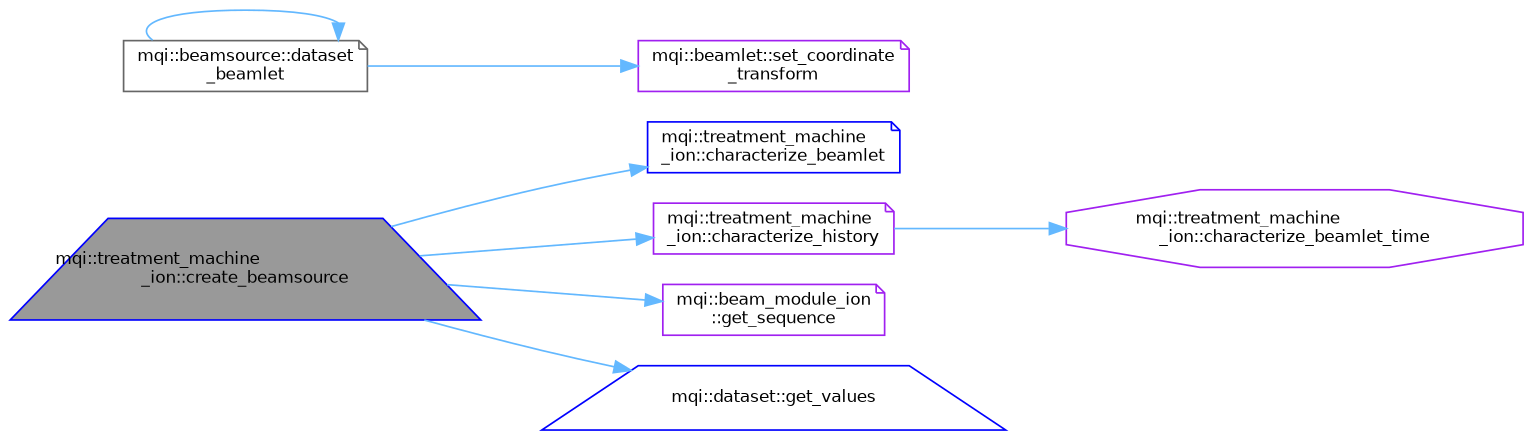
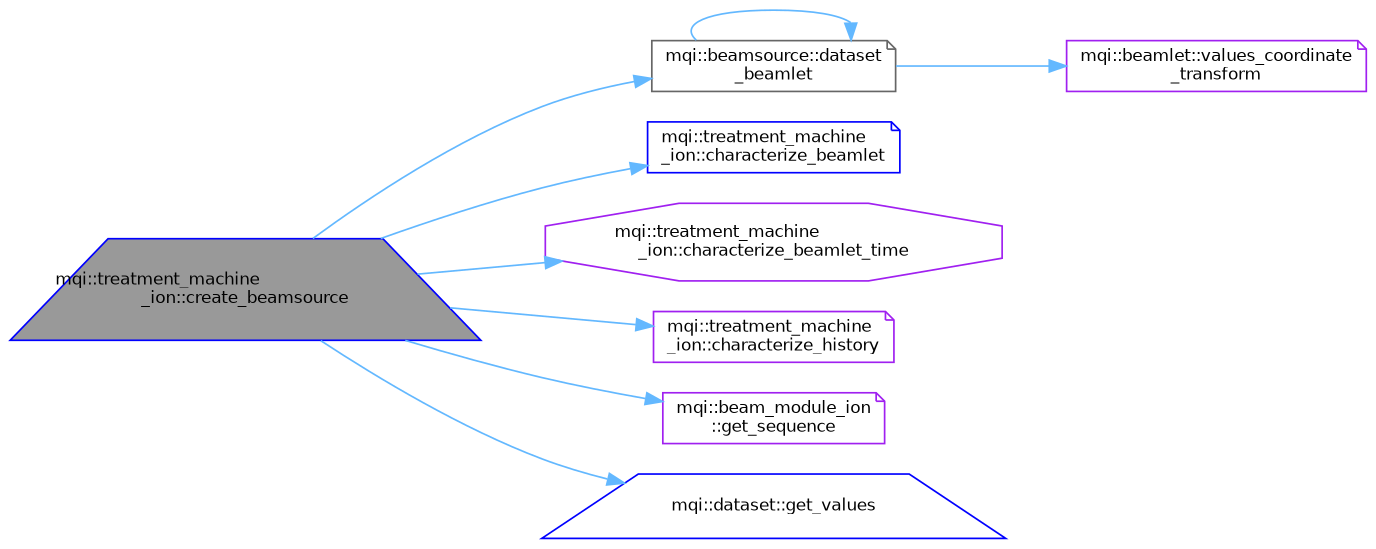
(774, 66) -> (1216, 66)
none -> (465, 142)
(972, 229) -> (481, 268)
